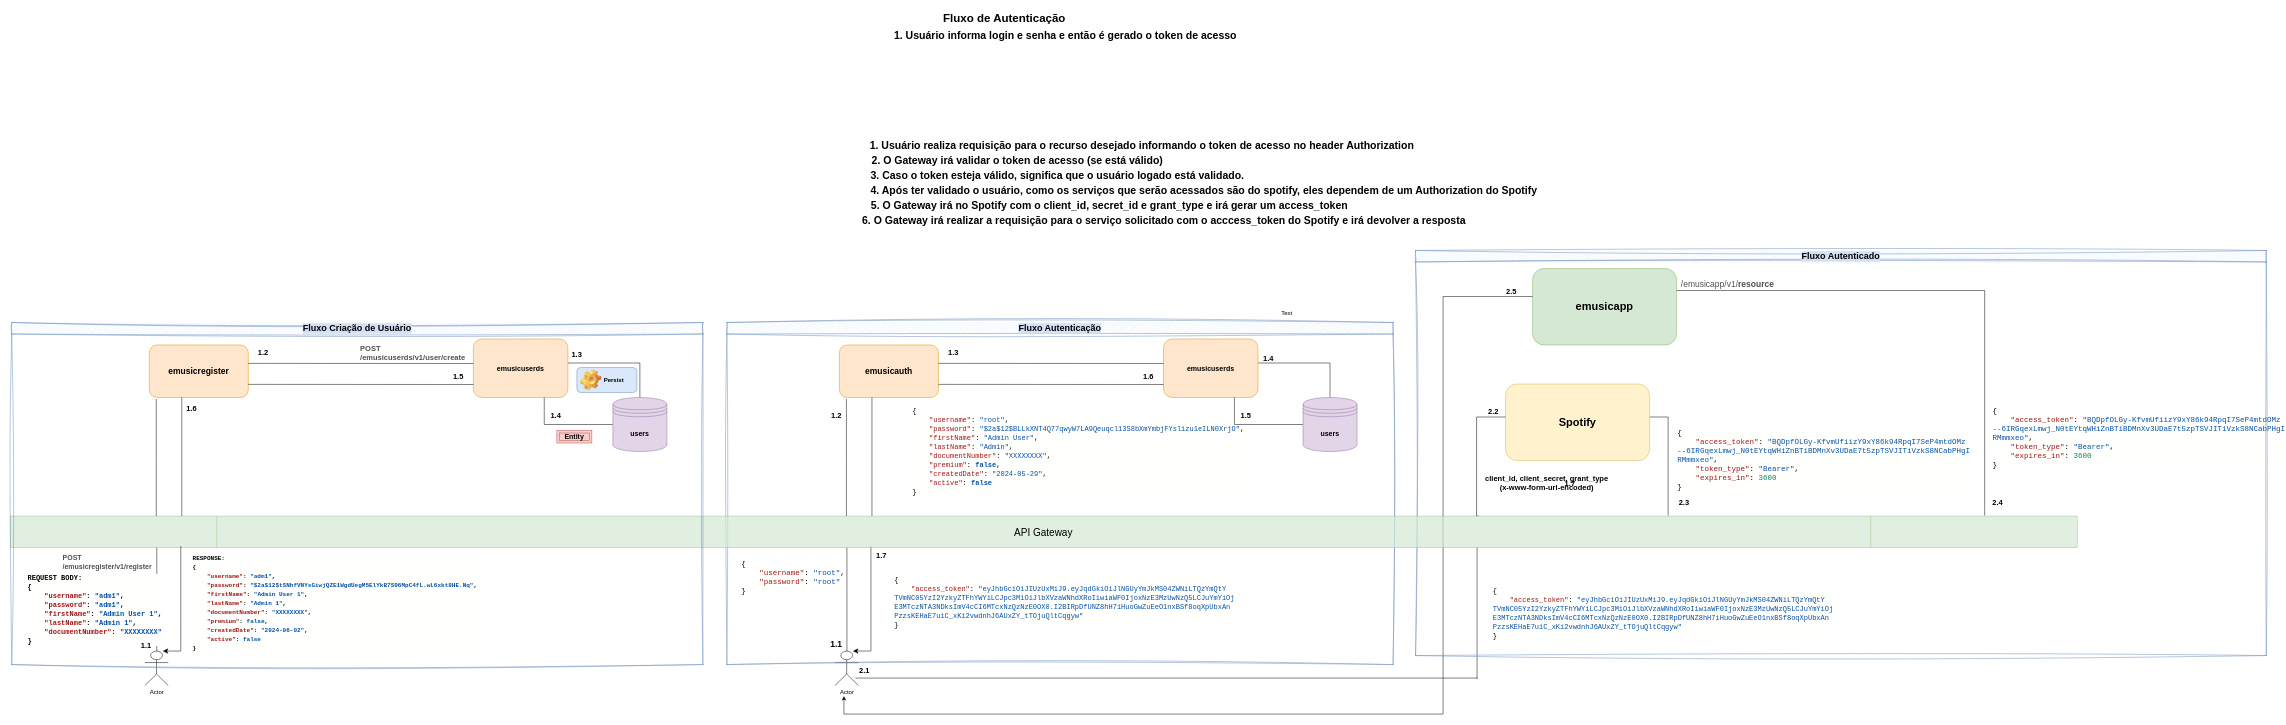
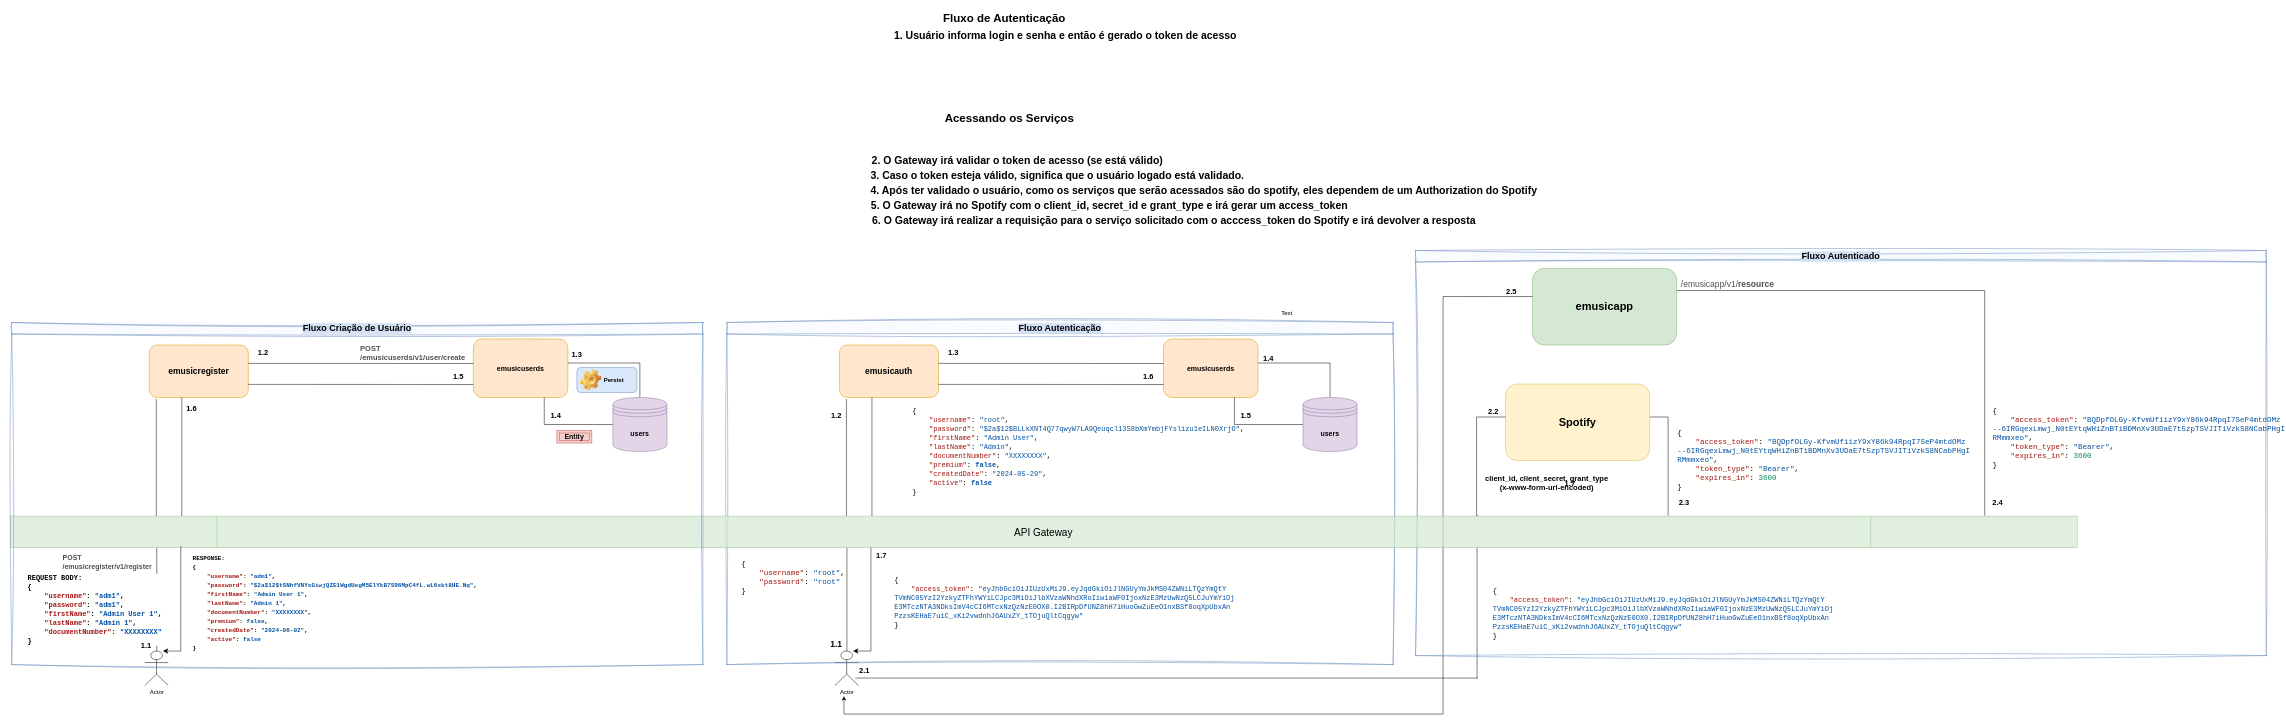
none -> (1009, 118)
(1142, 145) -> none
(1164, 220) -> (1174, 220)
